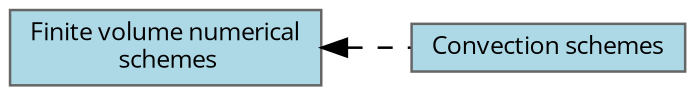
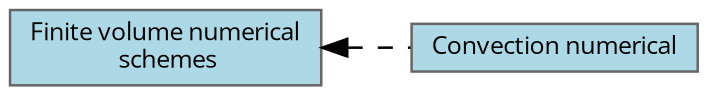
(548, 48) -> (555, 48)
